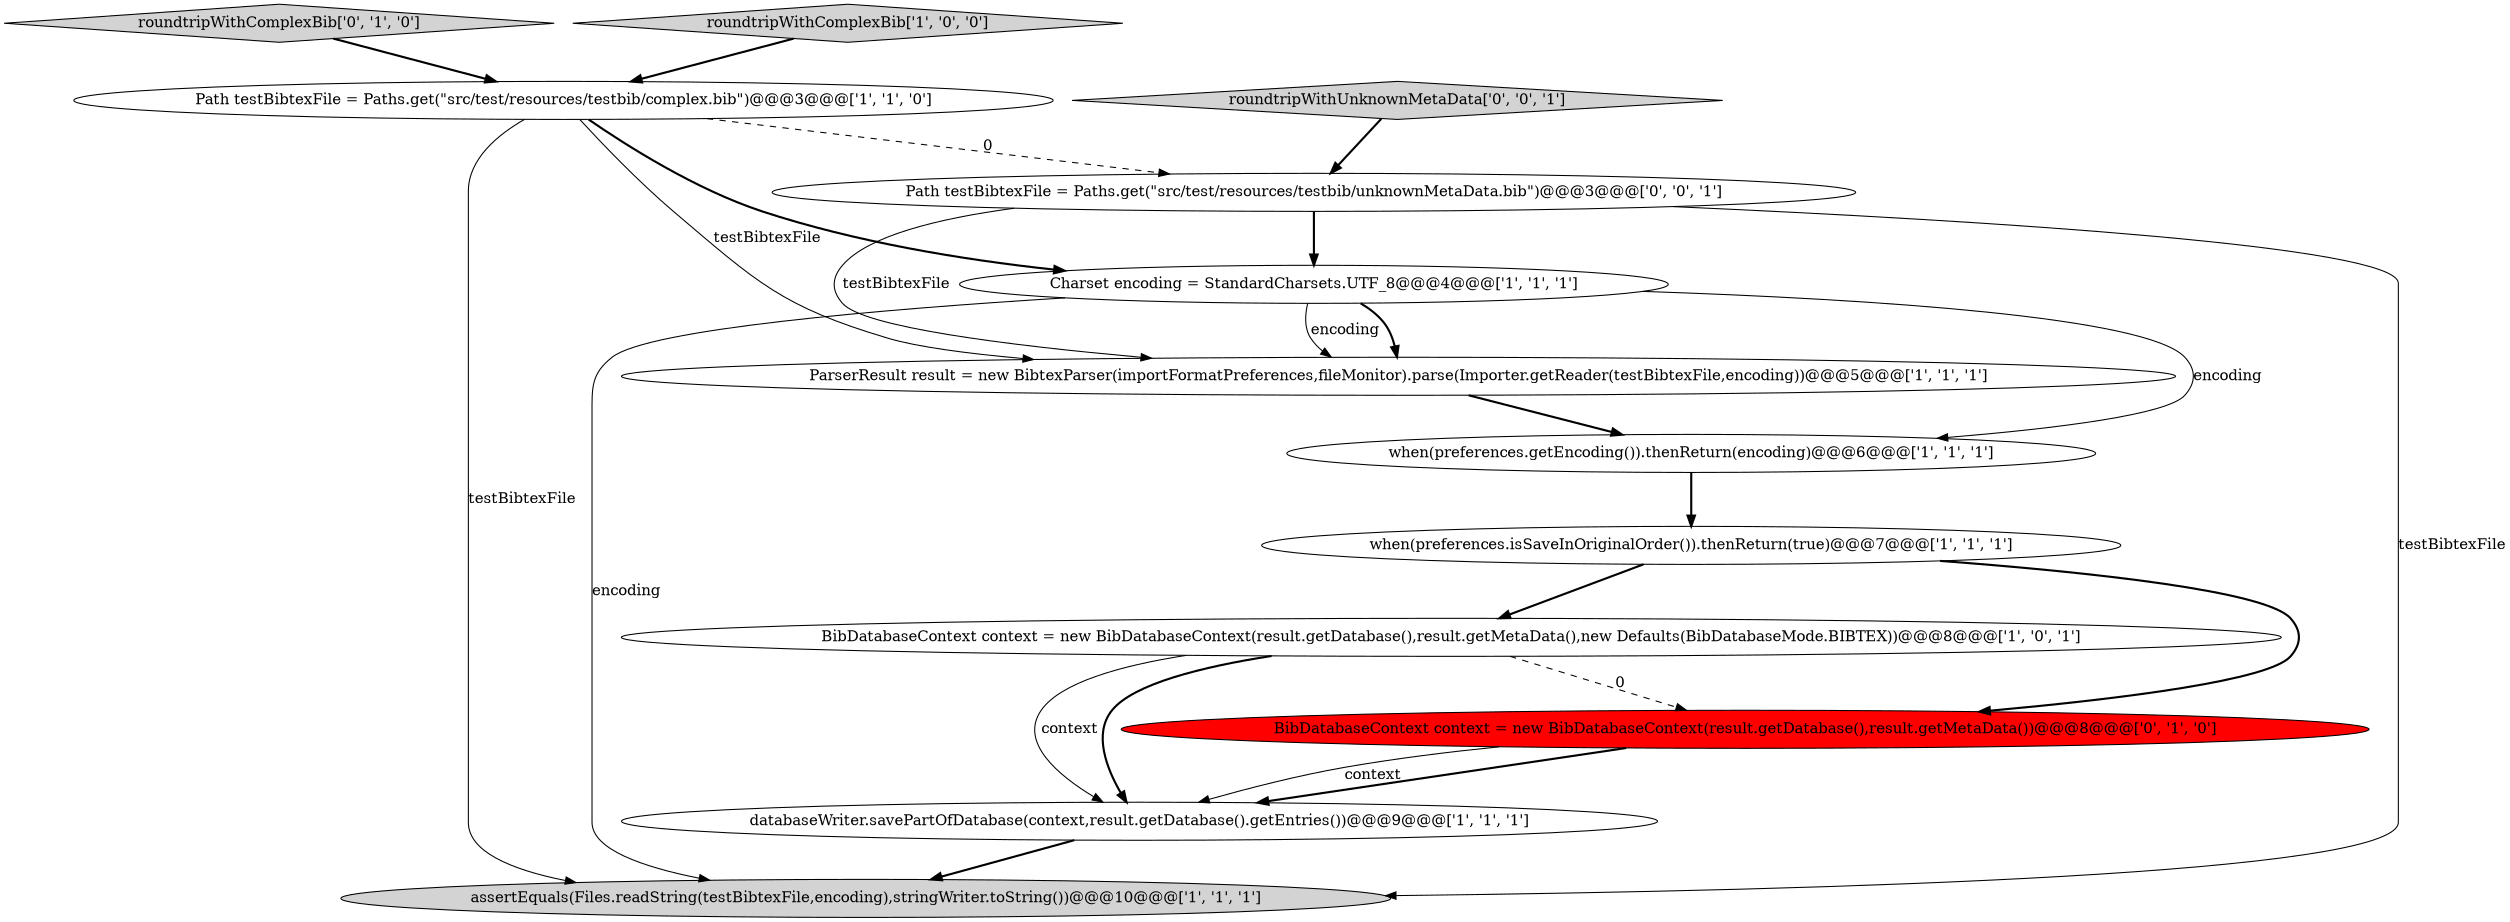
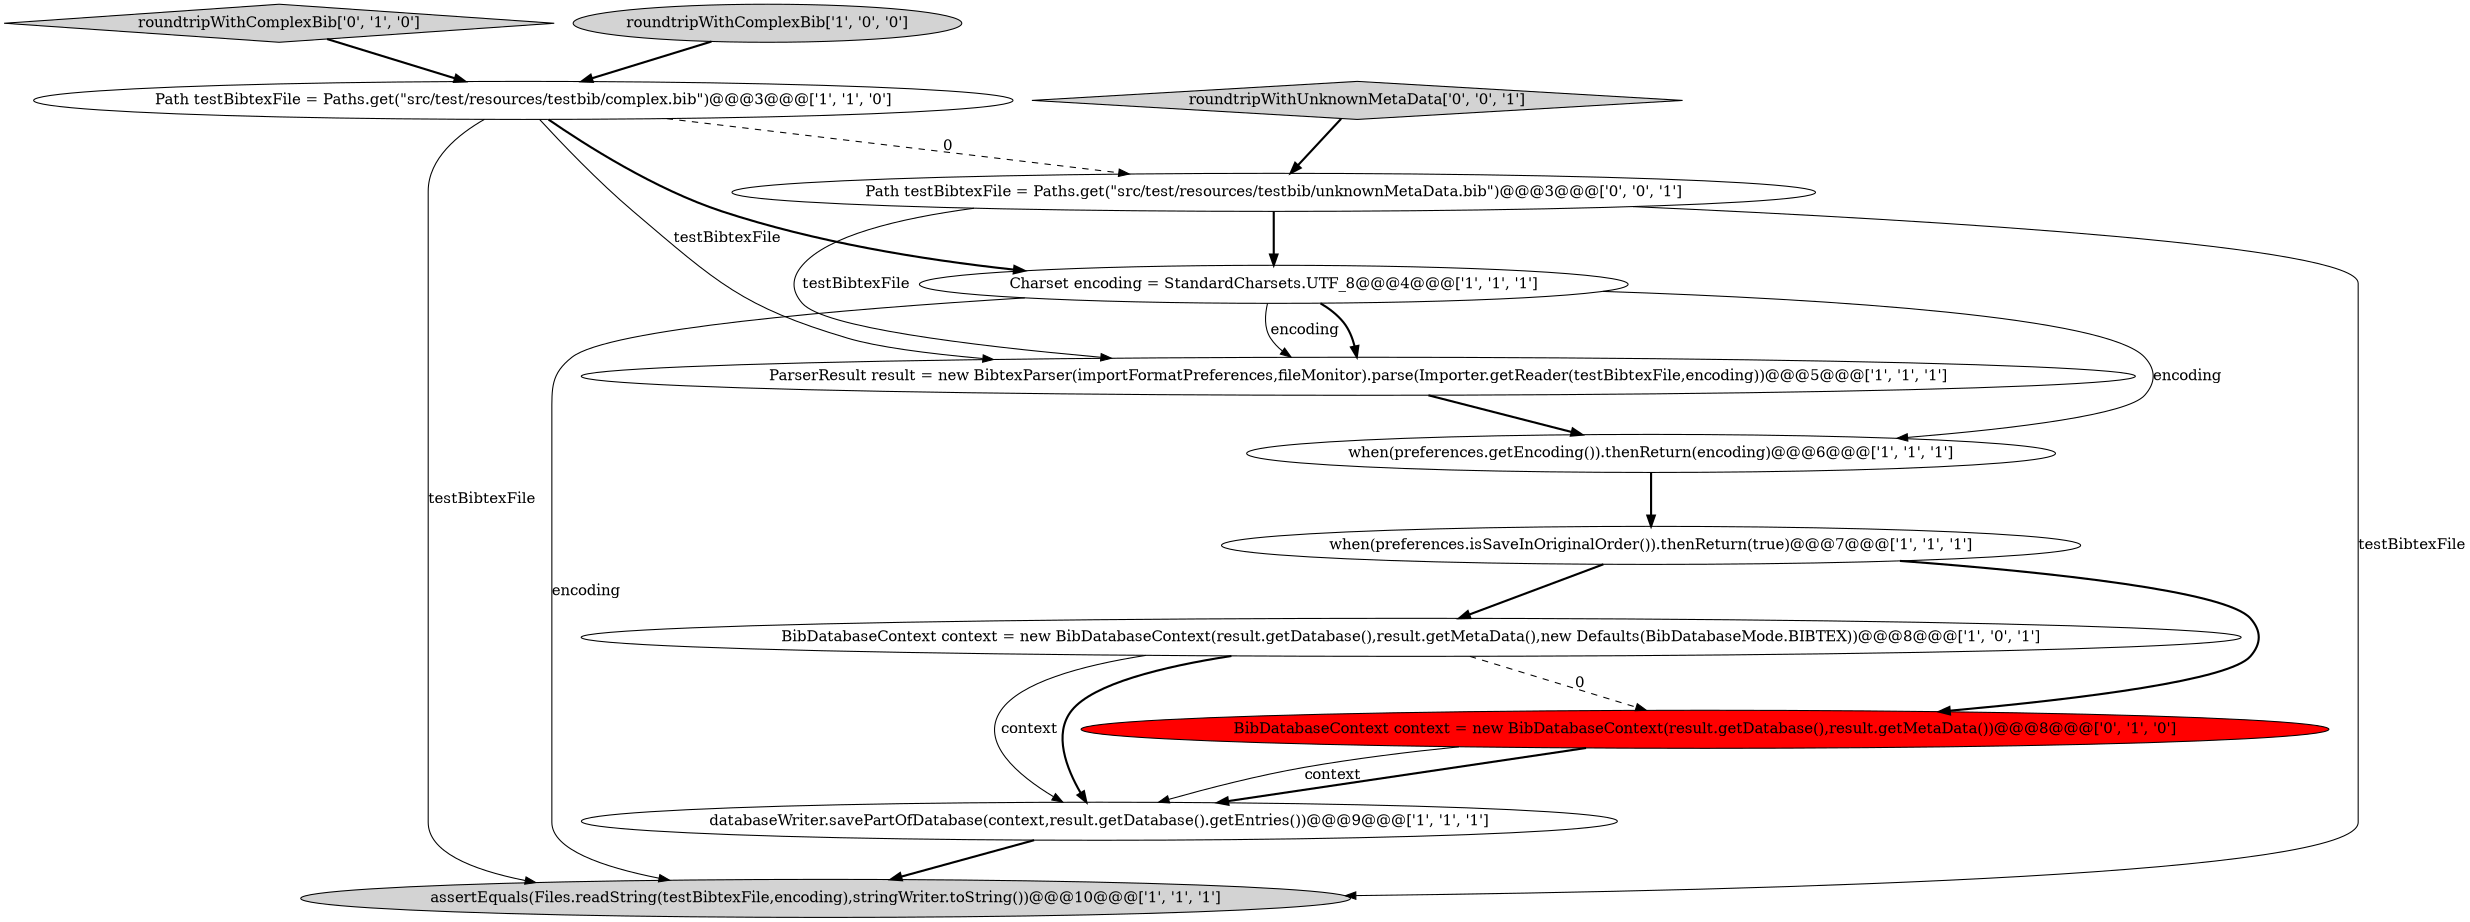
(848, 23) -> (767, 23)
